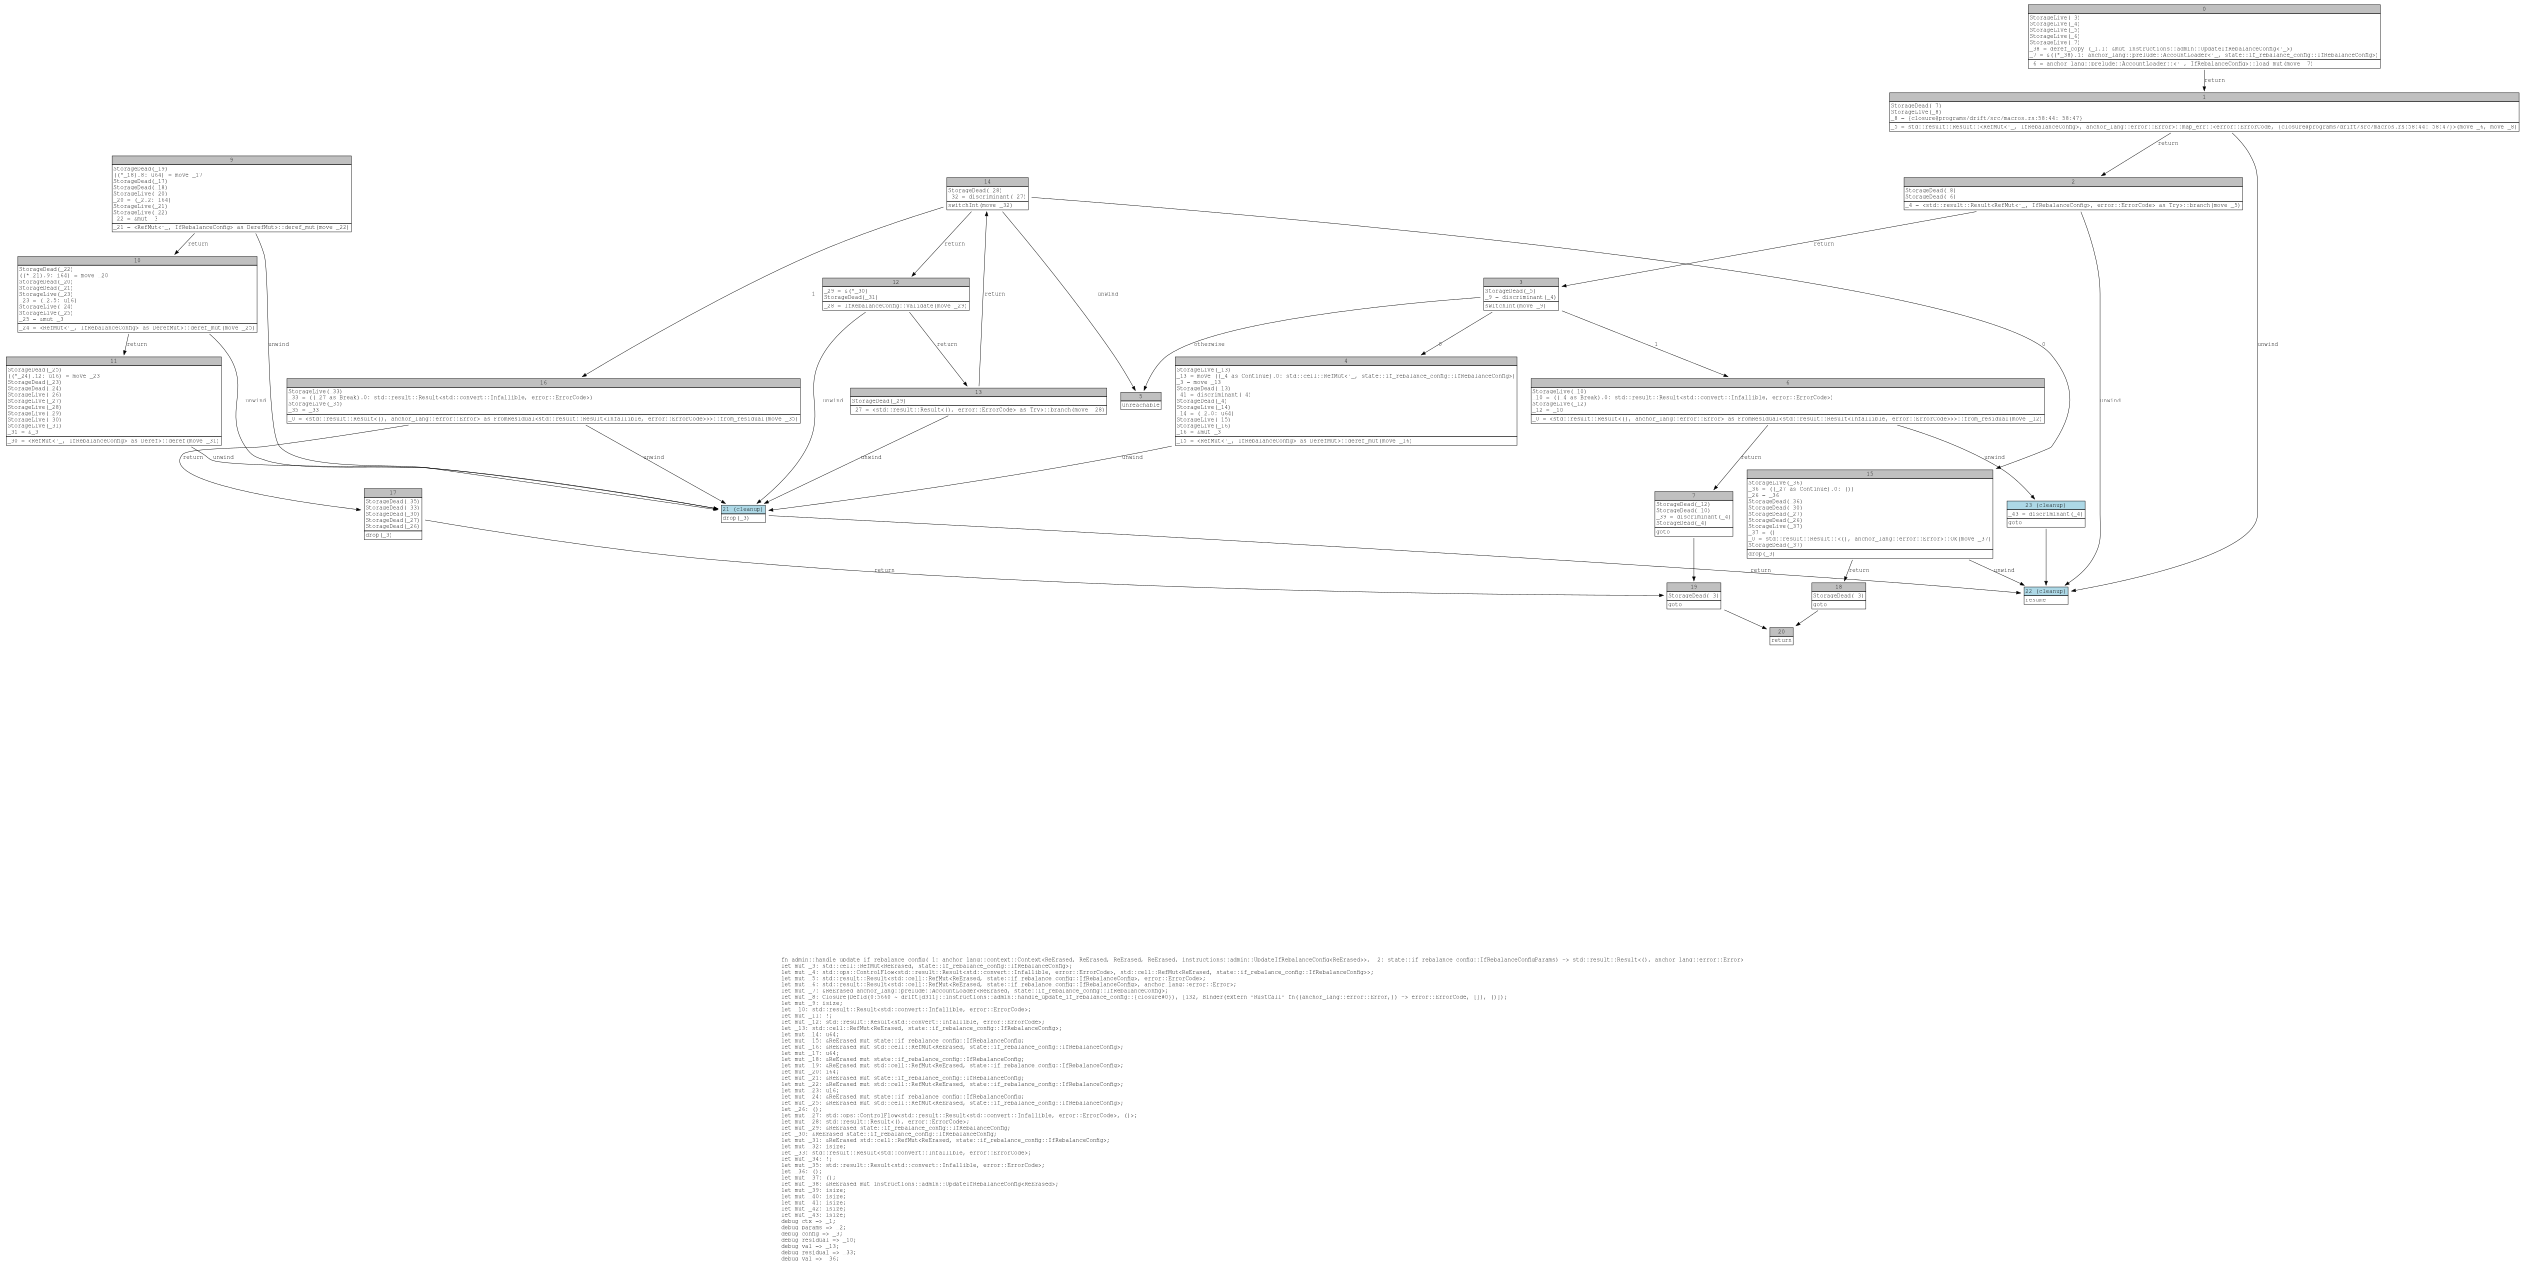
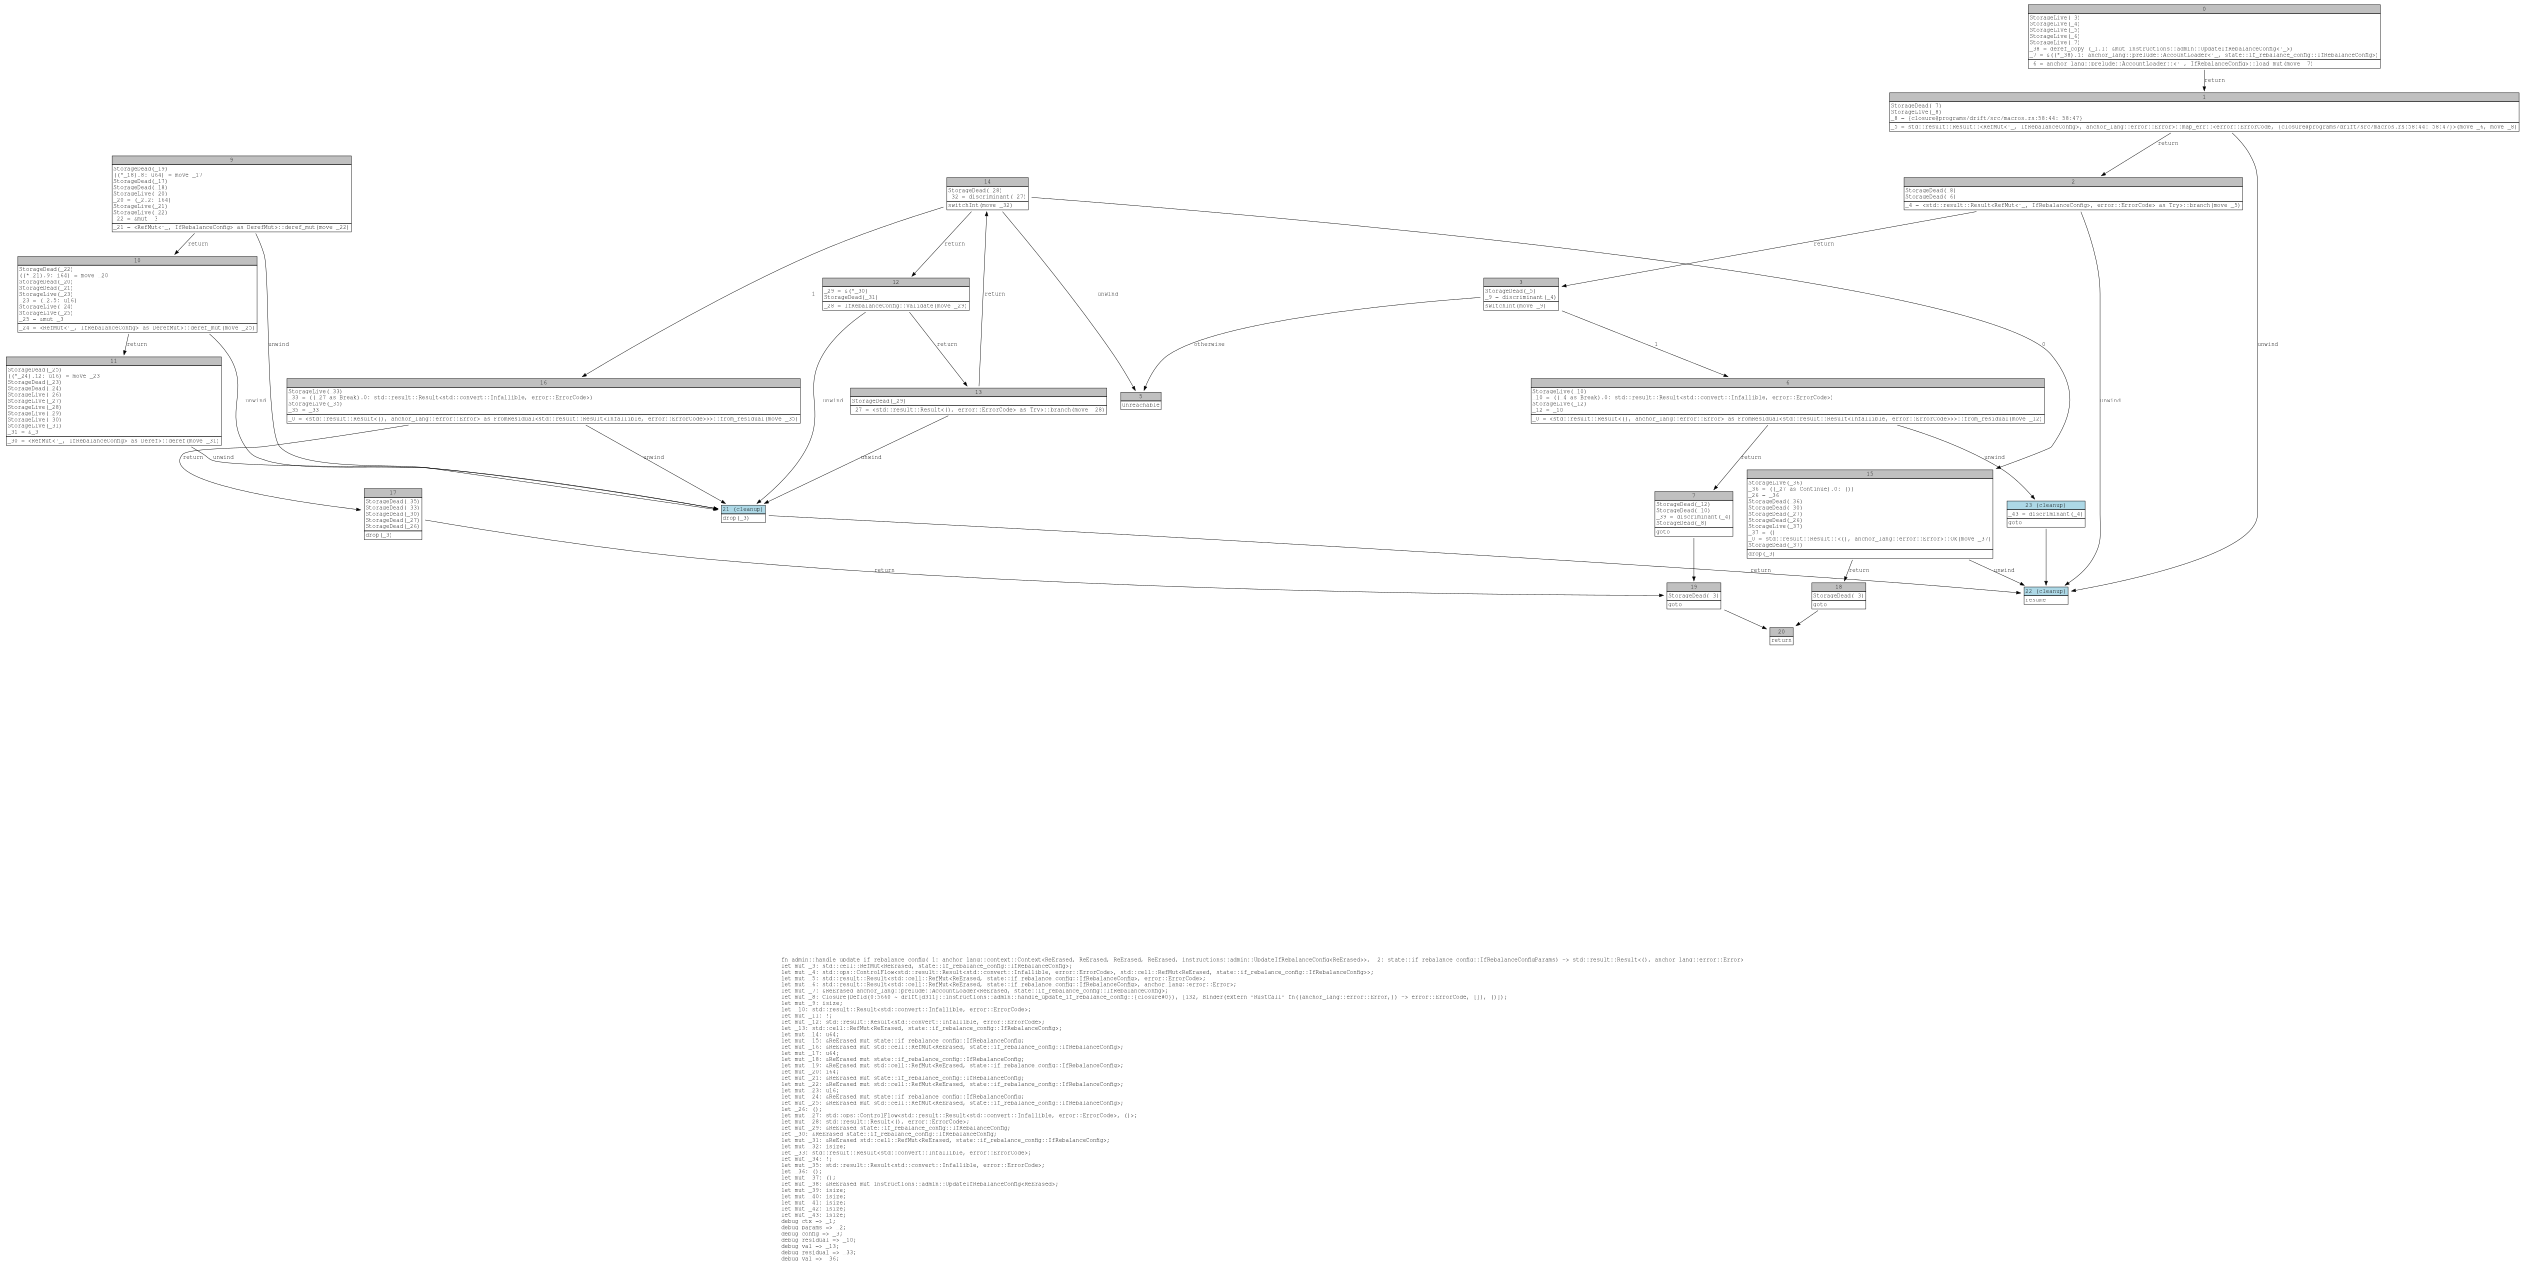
(1346, 401) -> none
(1682, 523) -> (1682, 523)
